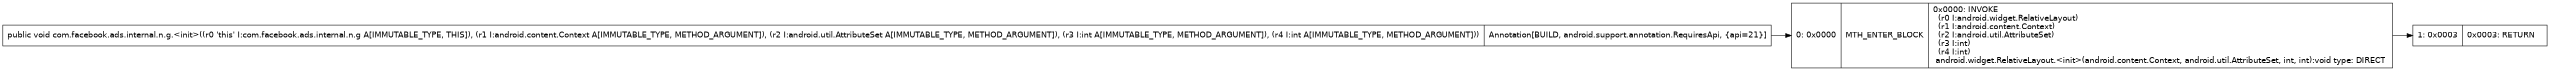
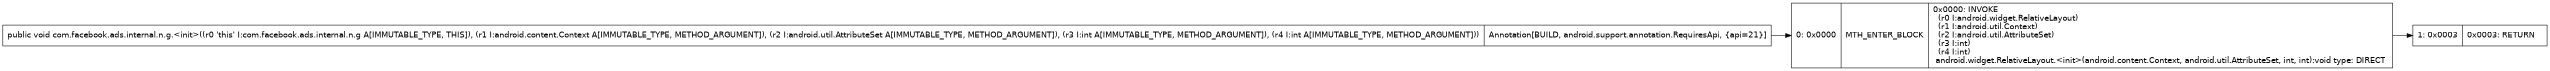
(1994, 27) -> (1985, 27)
